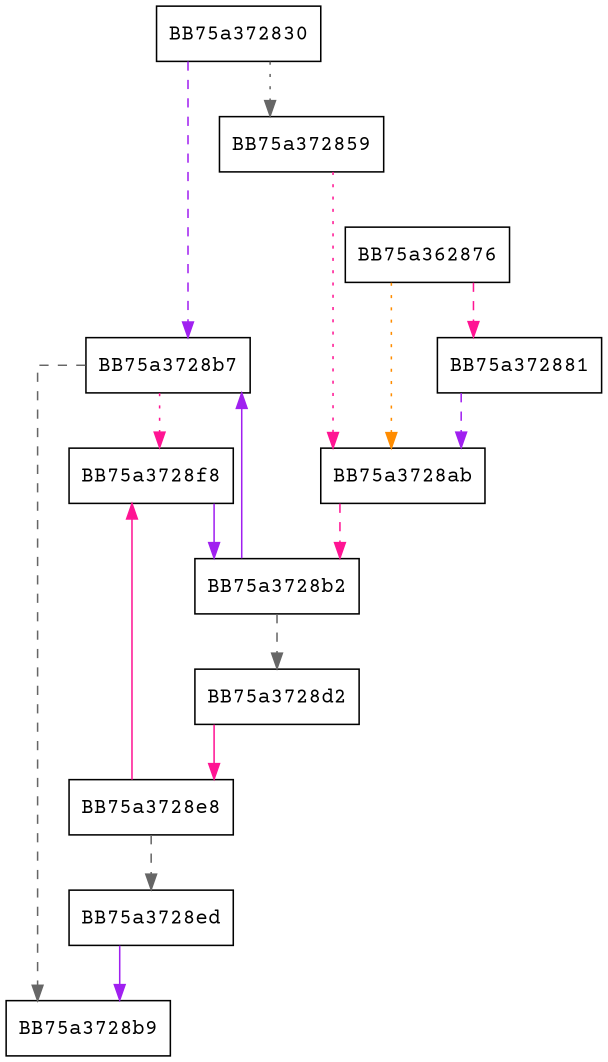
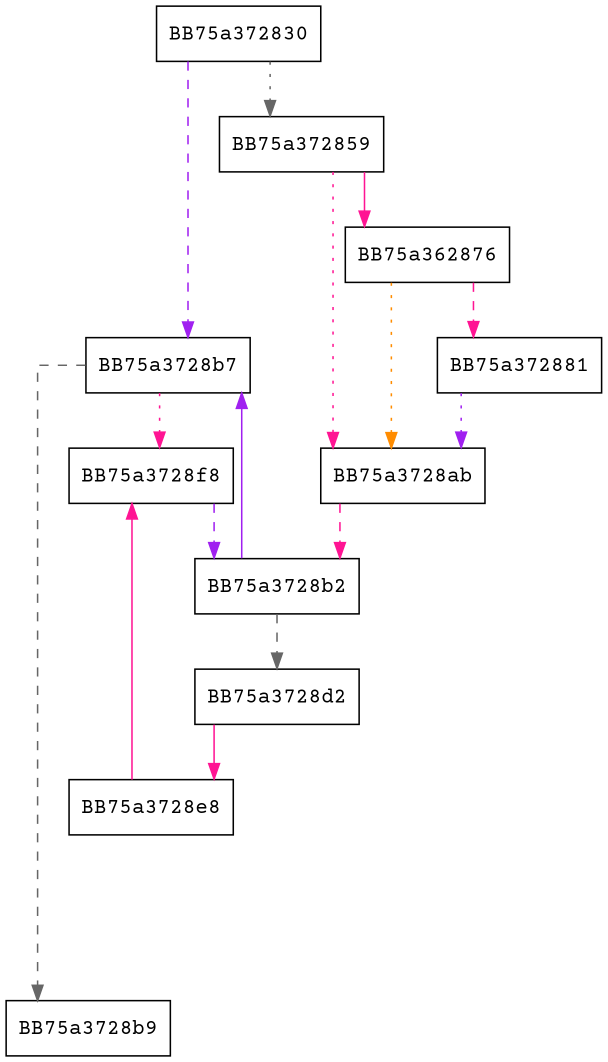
none -> (364, 192)
(461, 413) -> (461, 413)
(214, 523) -> (214, 523)
(151, 918) -> none
